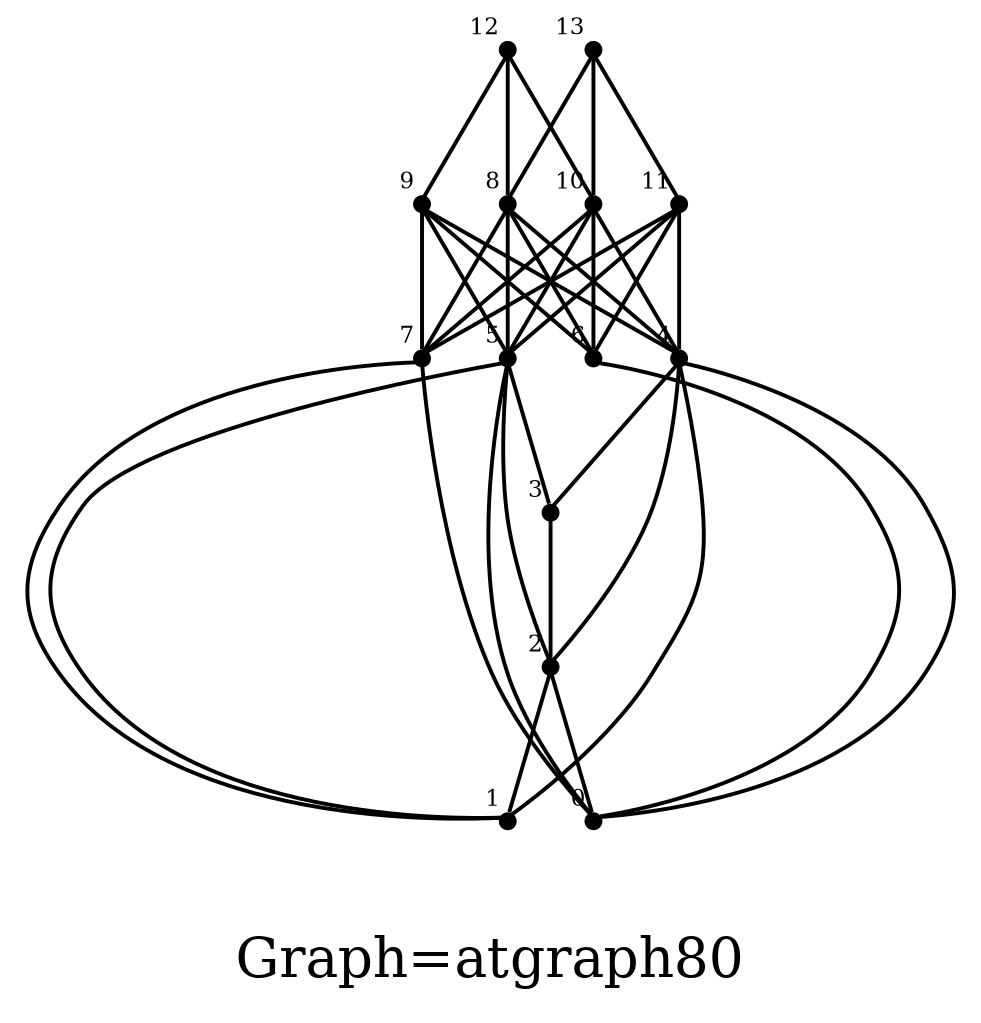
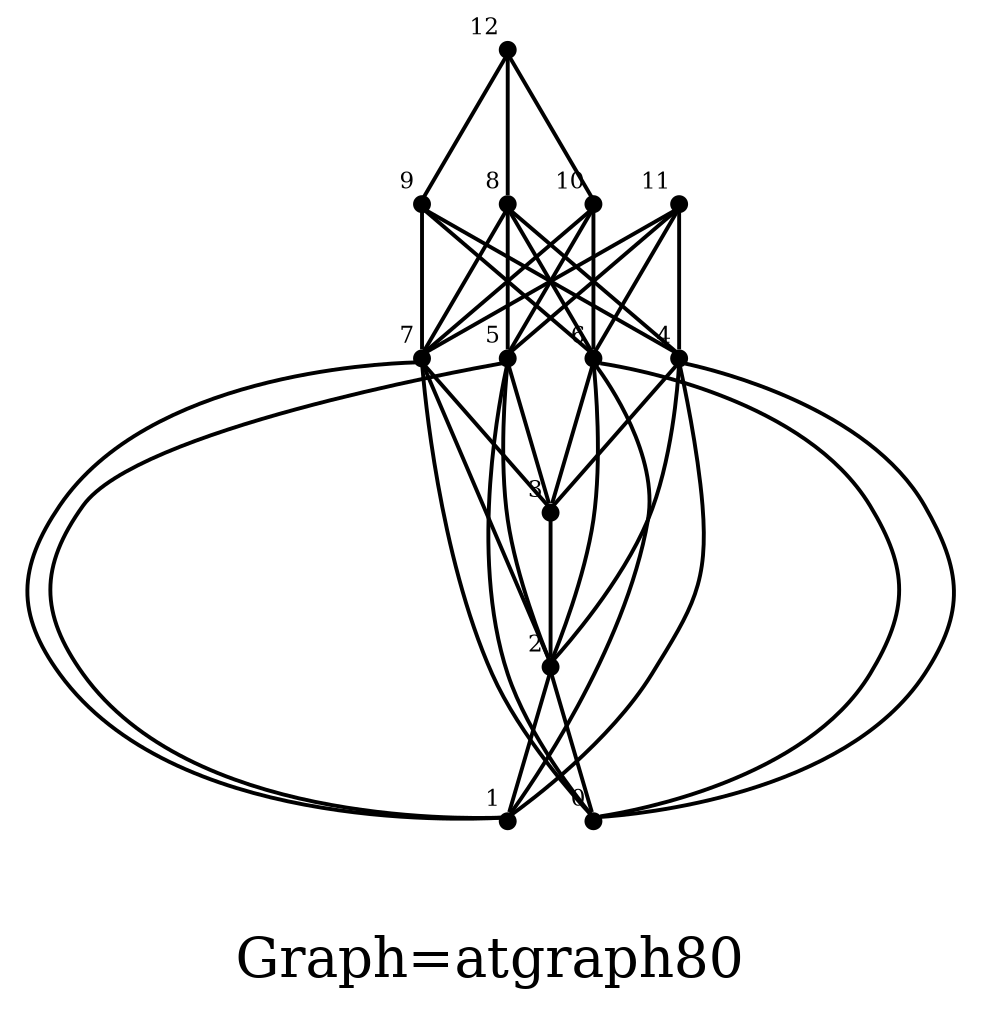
(593, 50) -> none
(465, 282) -> none
(636, 282) -> none
none -> (572, 435)
none -> (487, 436)
none -> (467, 468)
none -> (594, 516)
none -> (618, 620)
